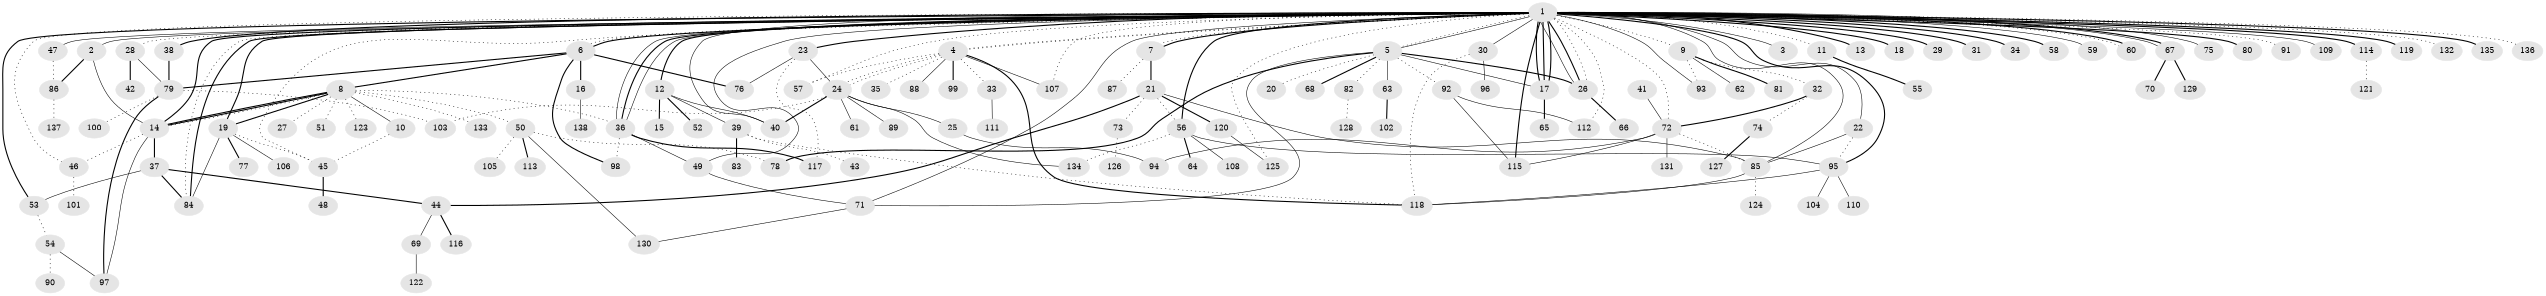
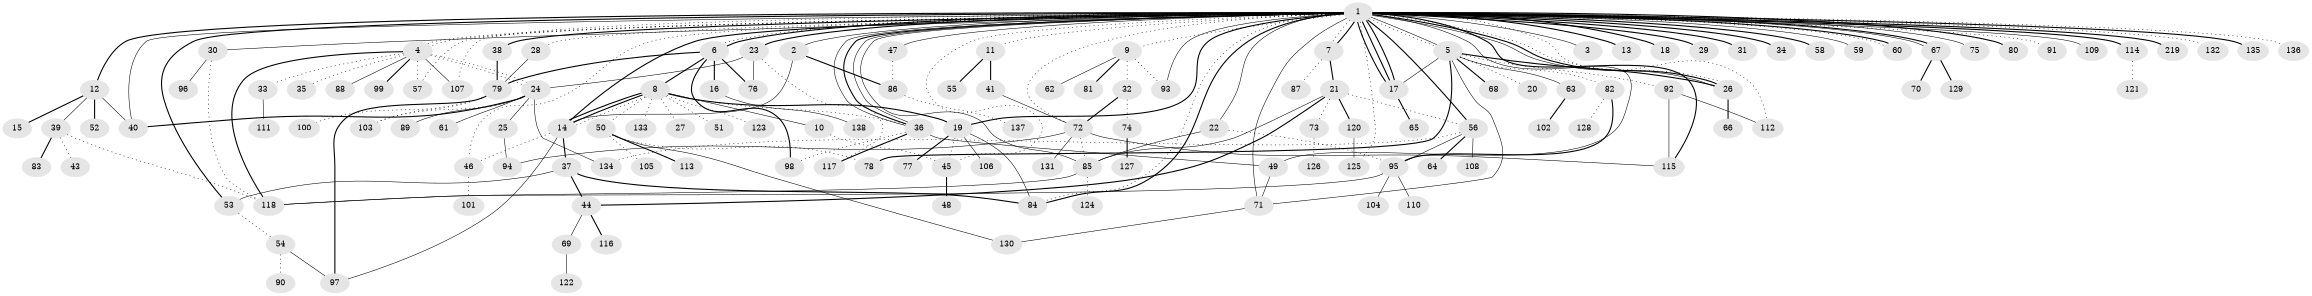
(2407, 51) -> (2173, 51)
(1762, 60) -> (1526, 155)
none -> (991, 70)
(130, 90) -> none
